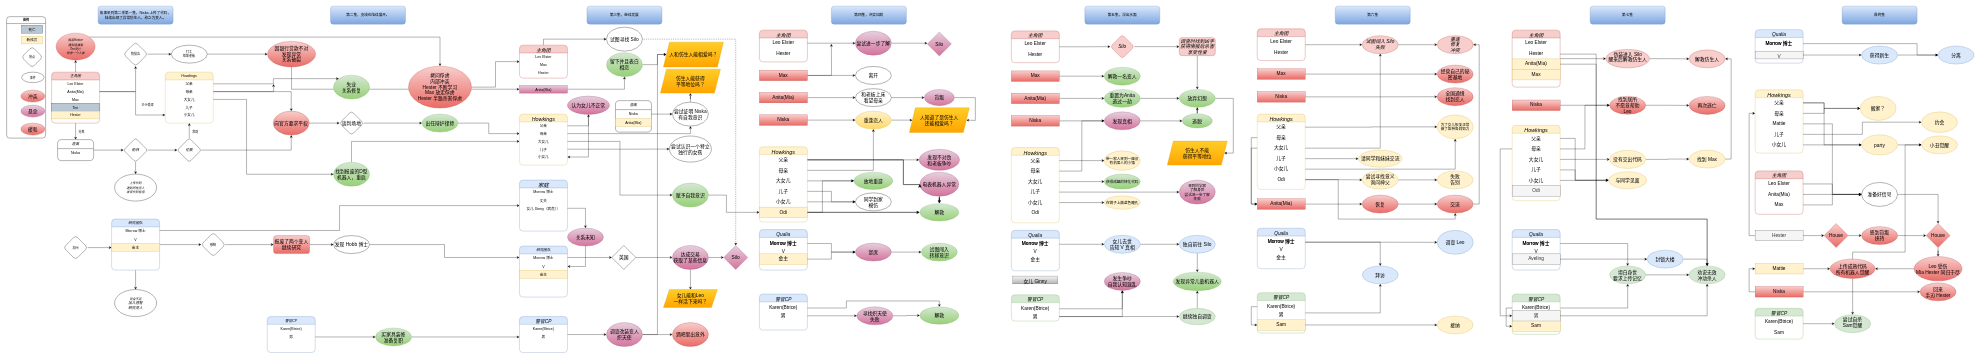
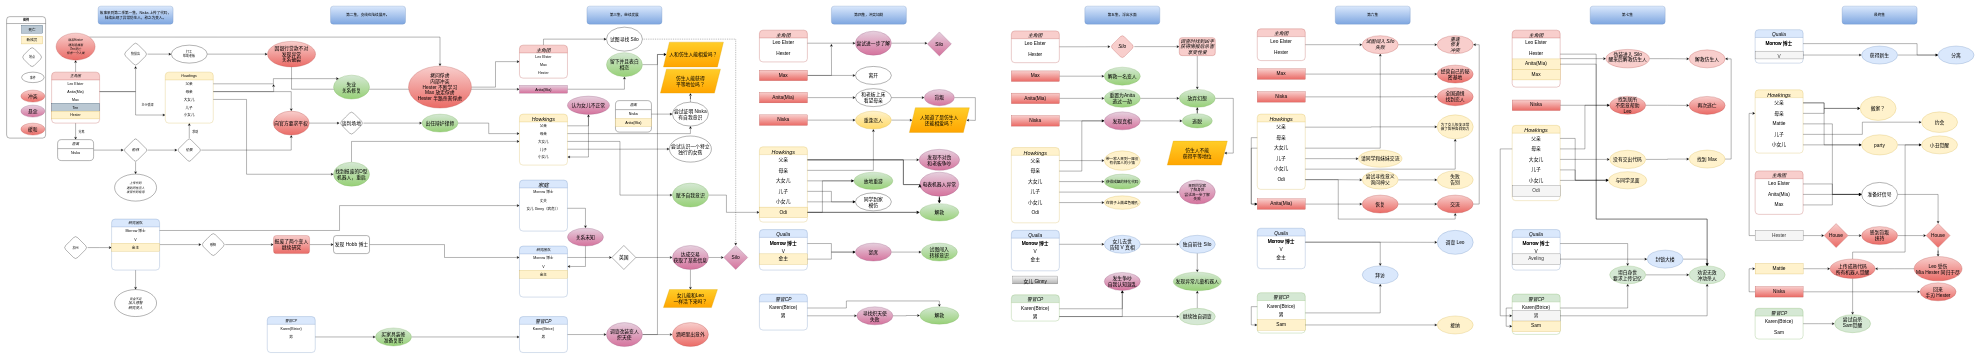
(351, 245) -> (351, 245)
